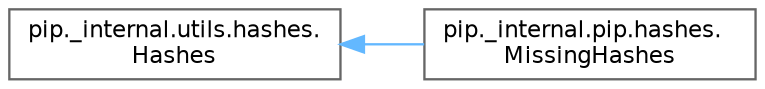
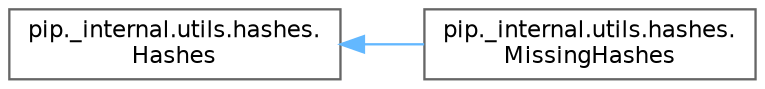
(590, 44) -> (590, 44)
